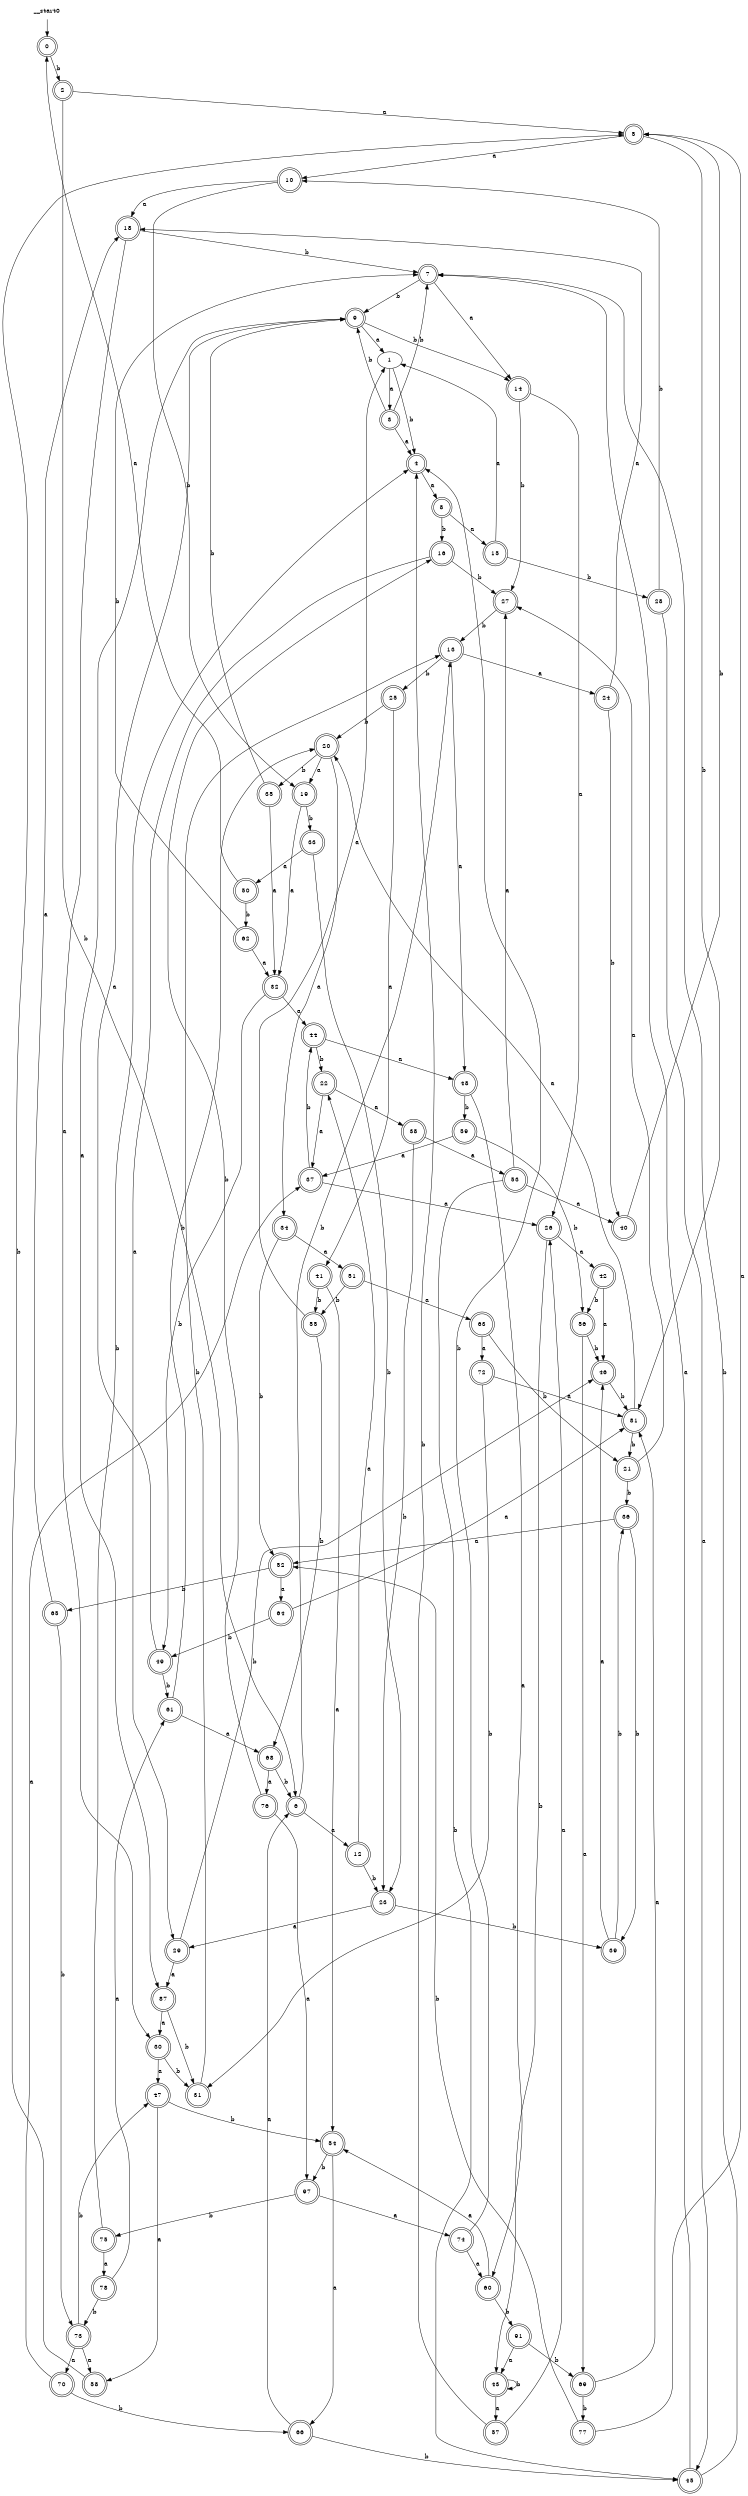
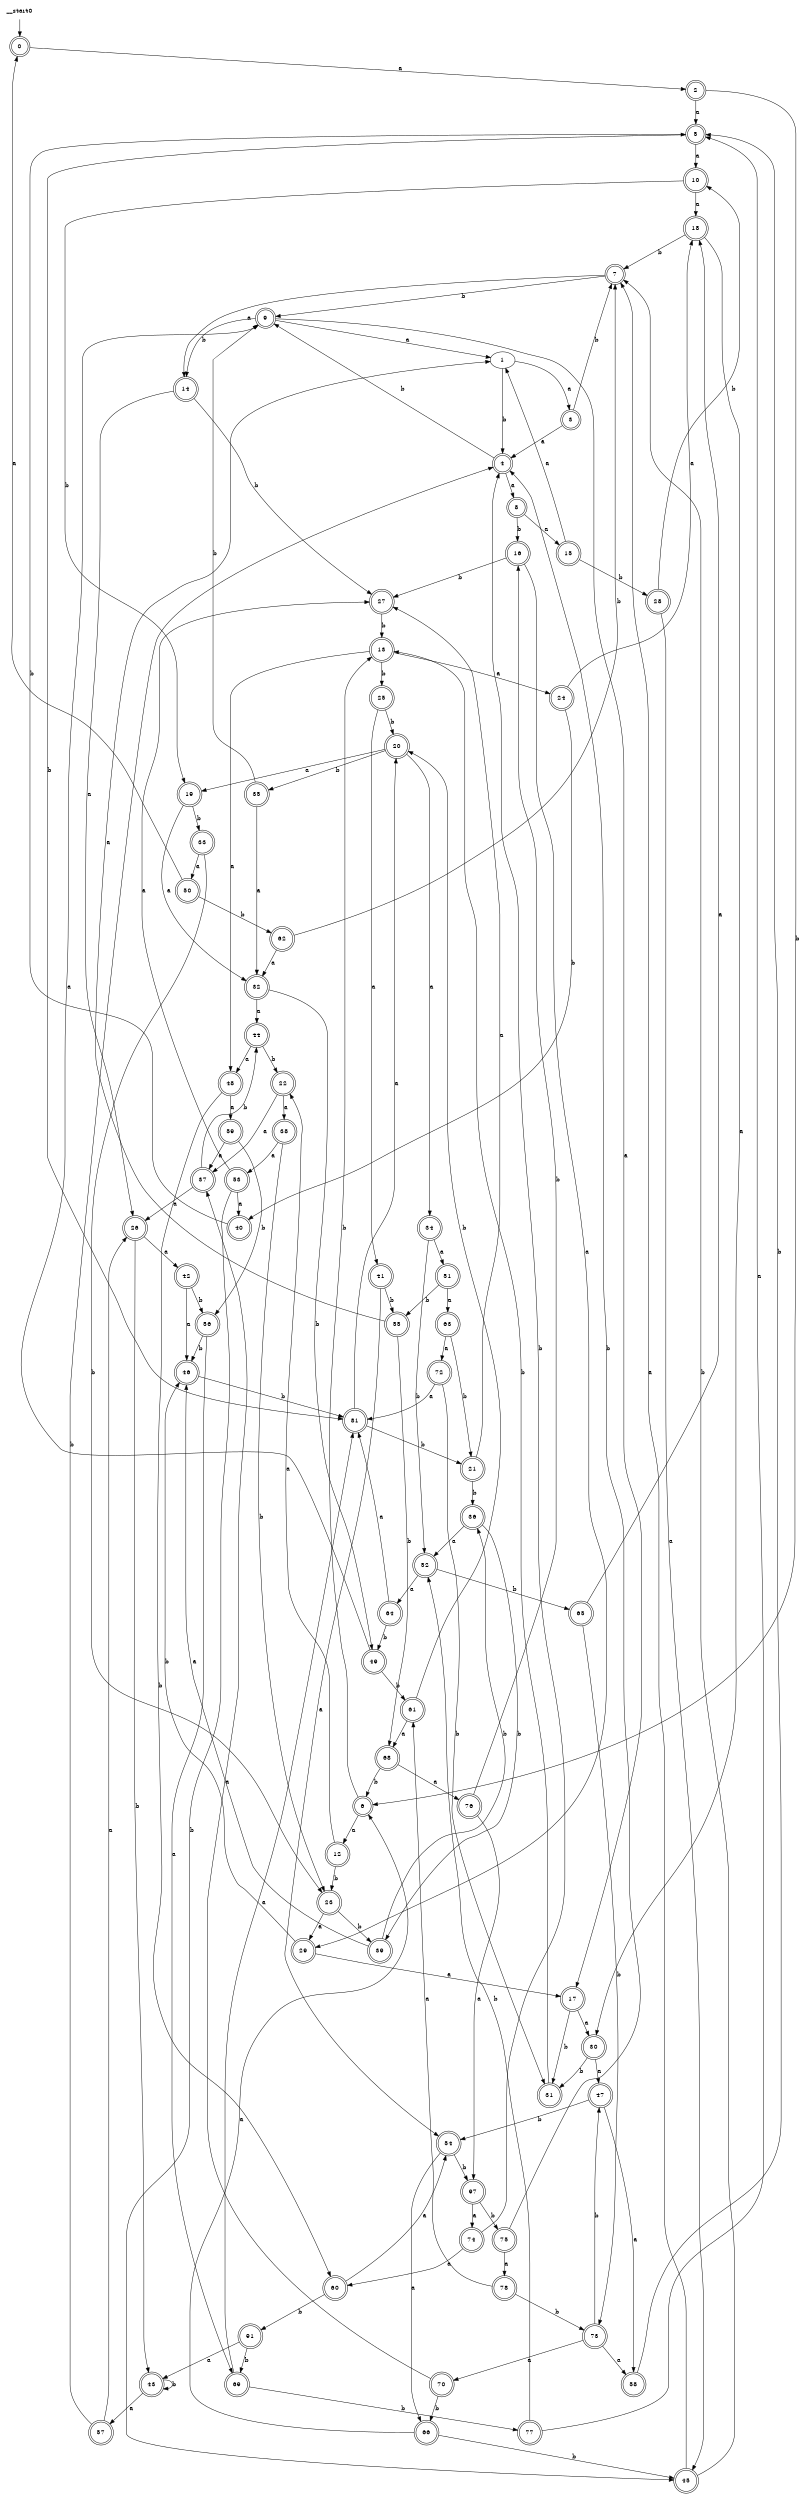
(59, 68) -> (400, 68)
(370, 372) -> (386, 392)
(467, 1108) -> (233, 1108)
(523, 1686) -> (161, 1686)
(163, 1999) -> (573, 1999)
